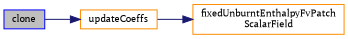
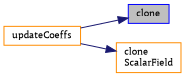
(58, 19) -> (99, 24)
(268, 19) -> (149, 58)
